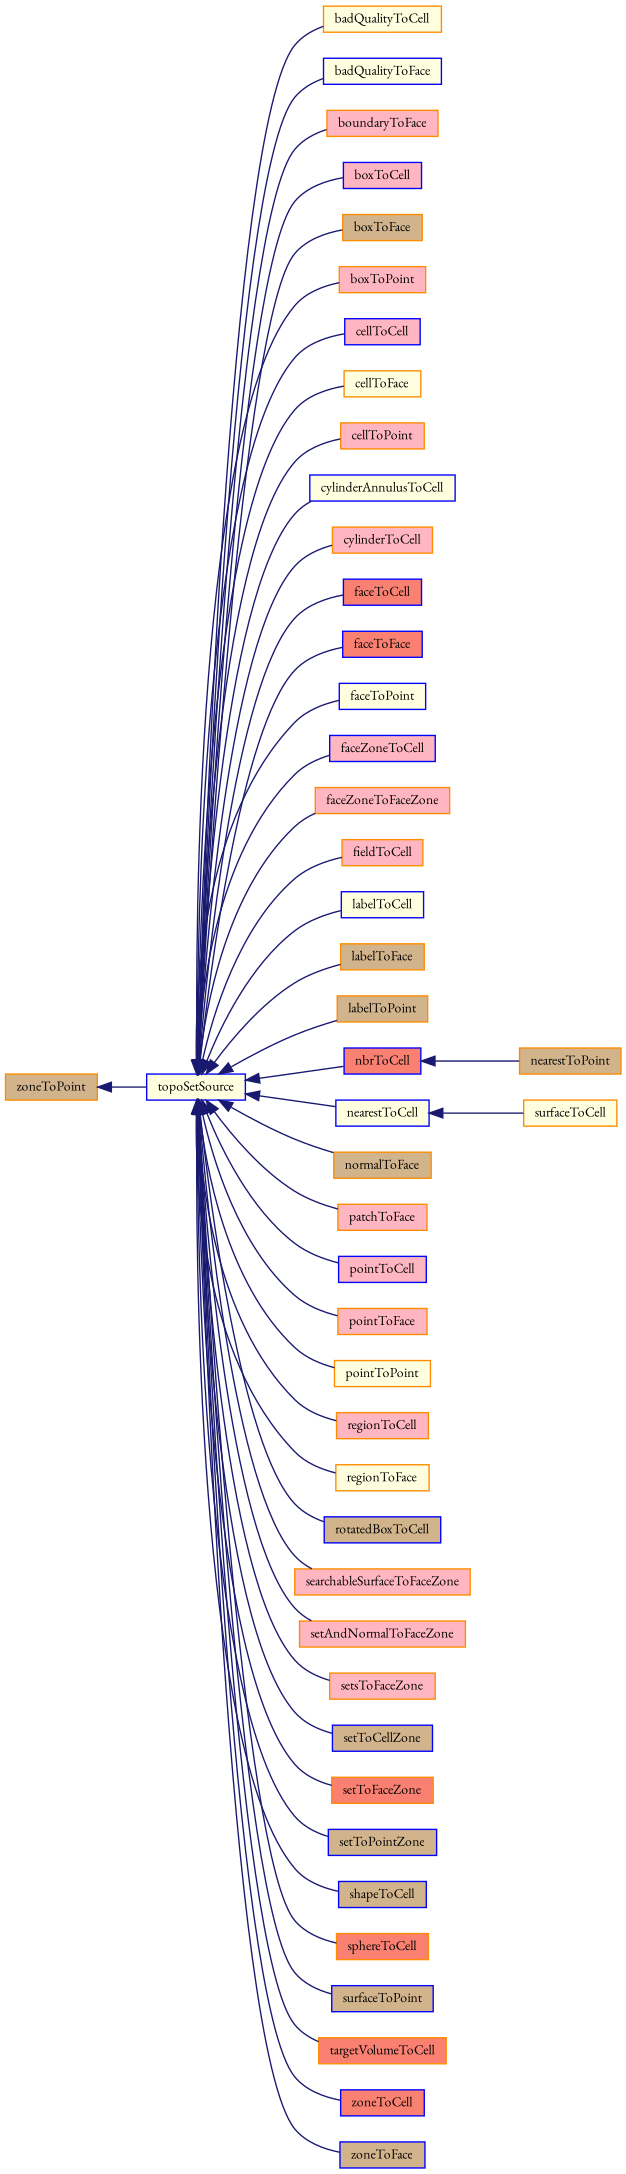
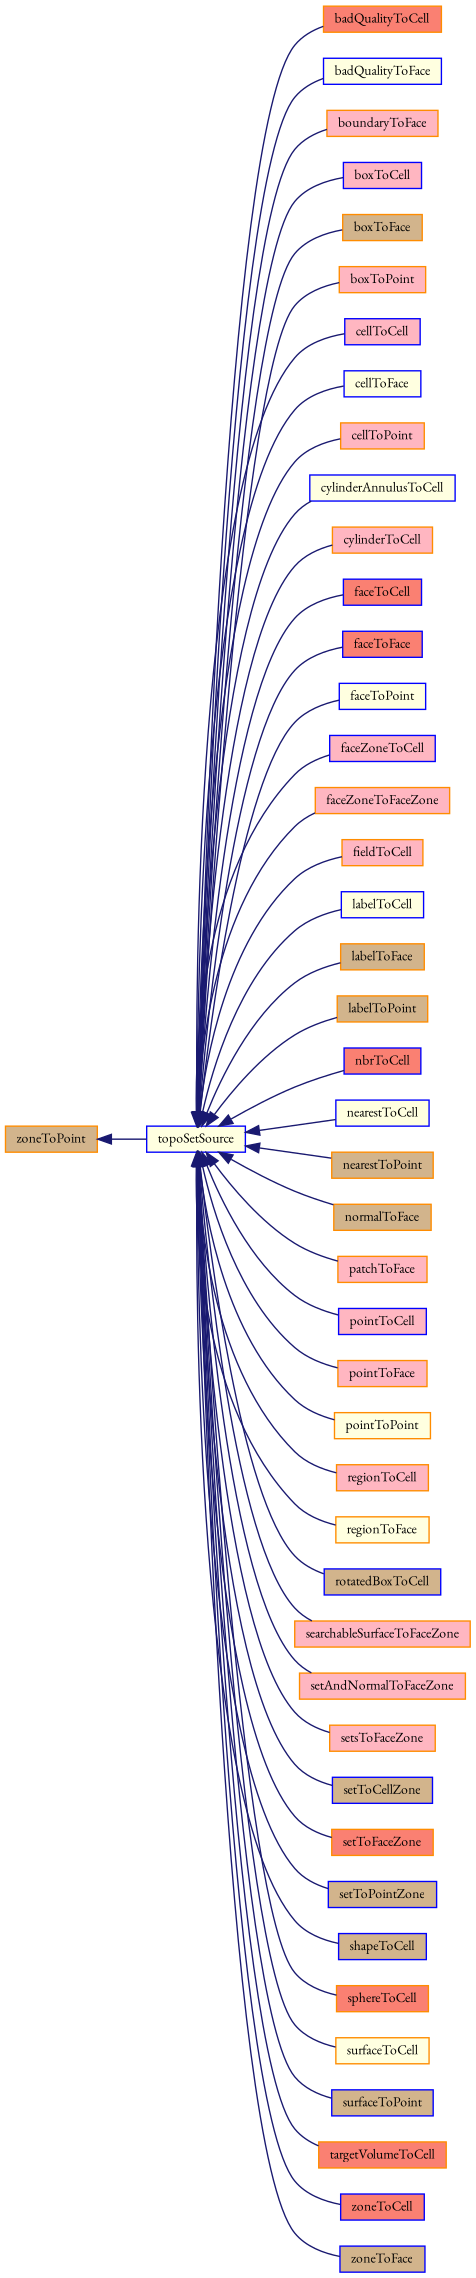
(382, 19) -> (382, 19)
(382, 384) -> (382, 384)
(477, 1061) -> (295, 1153)
(483, 1113) -> (228, 1622)
